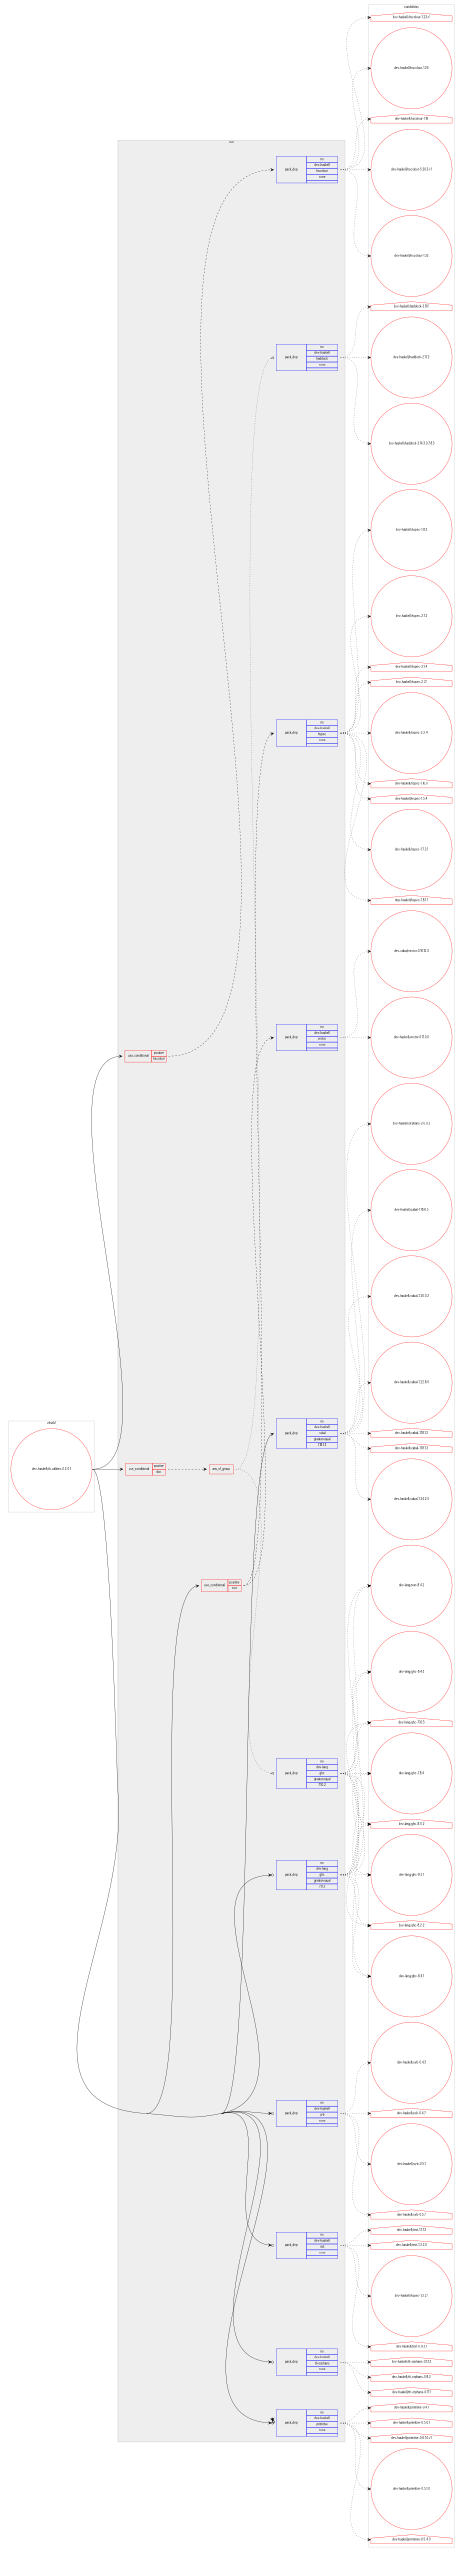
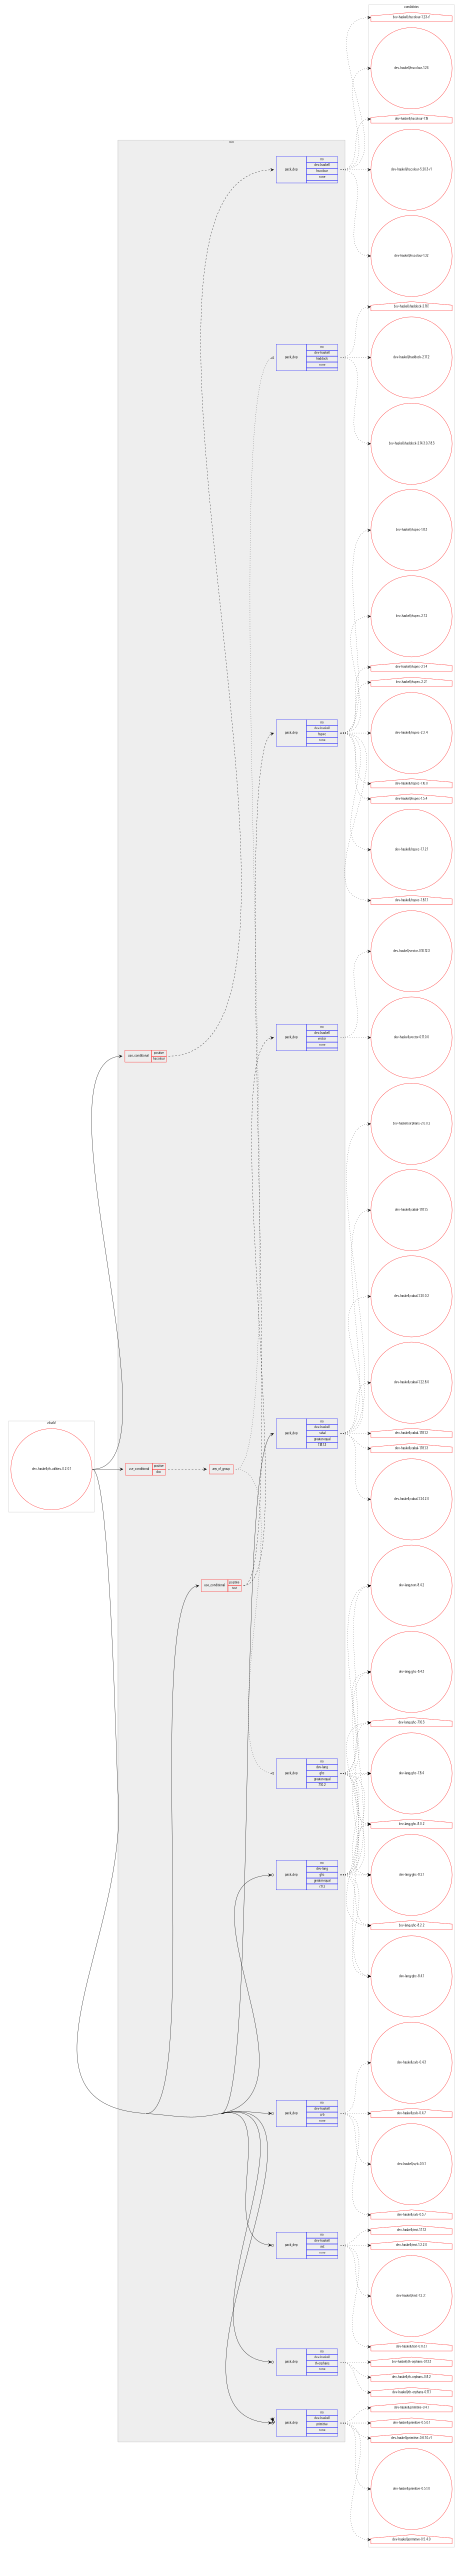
(411, 901) -> (411, 901)
(411, 951) -> (411, 951)
(411, 1210) -> (411, 1210)
(411, 2296) -> (411, 2296)
